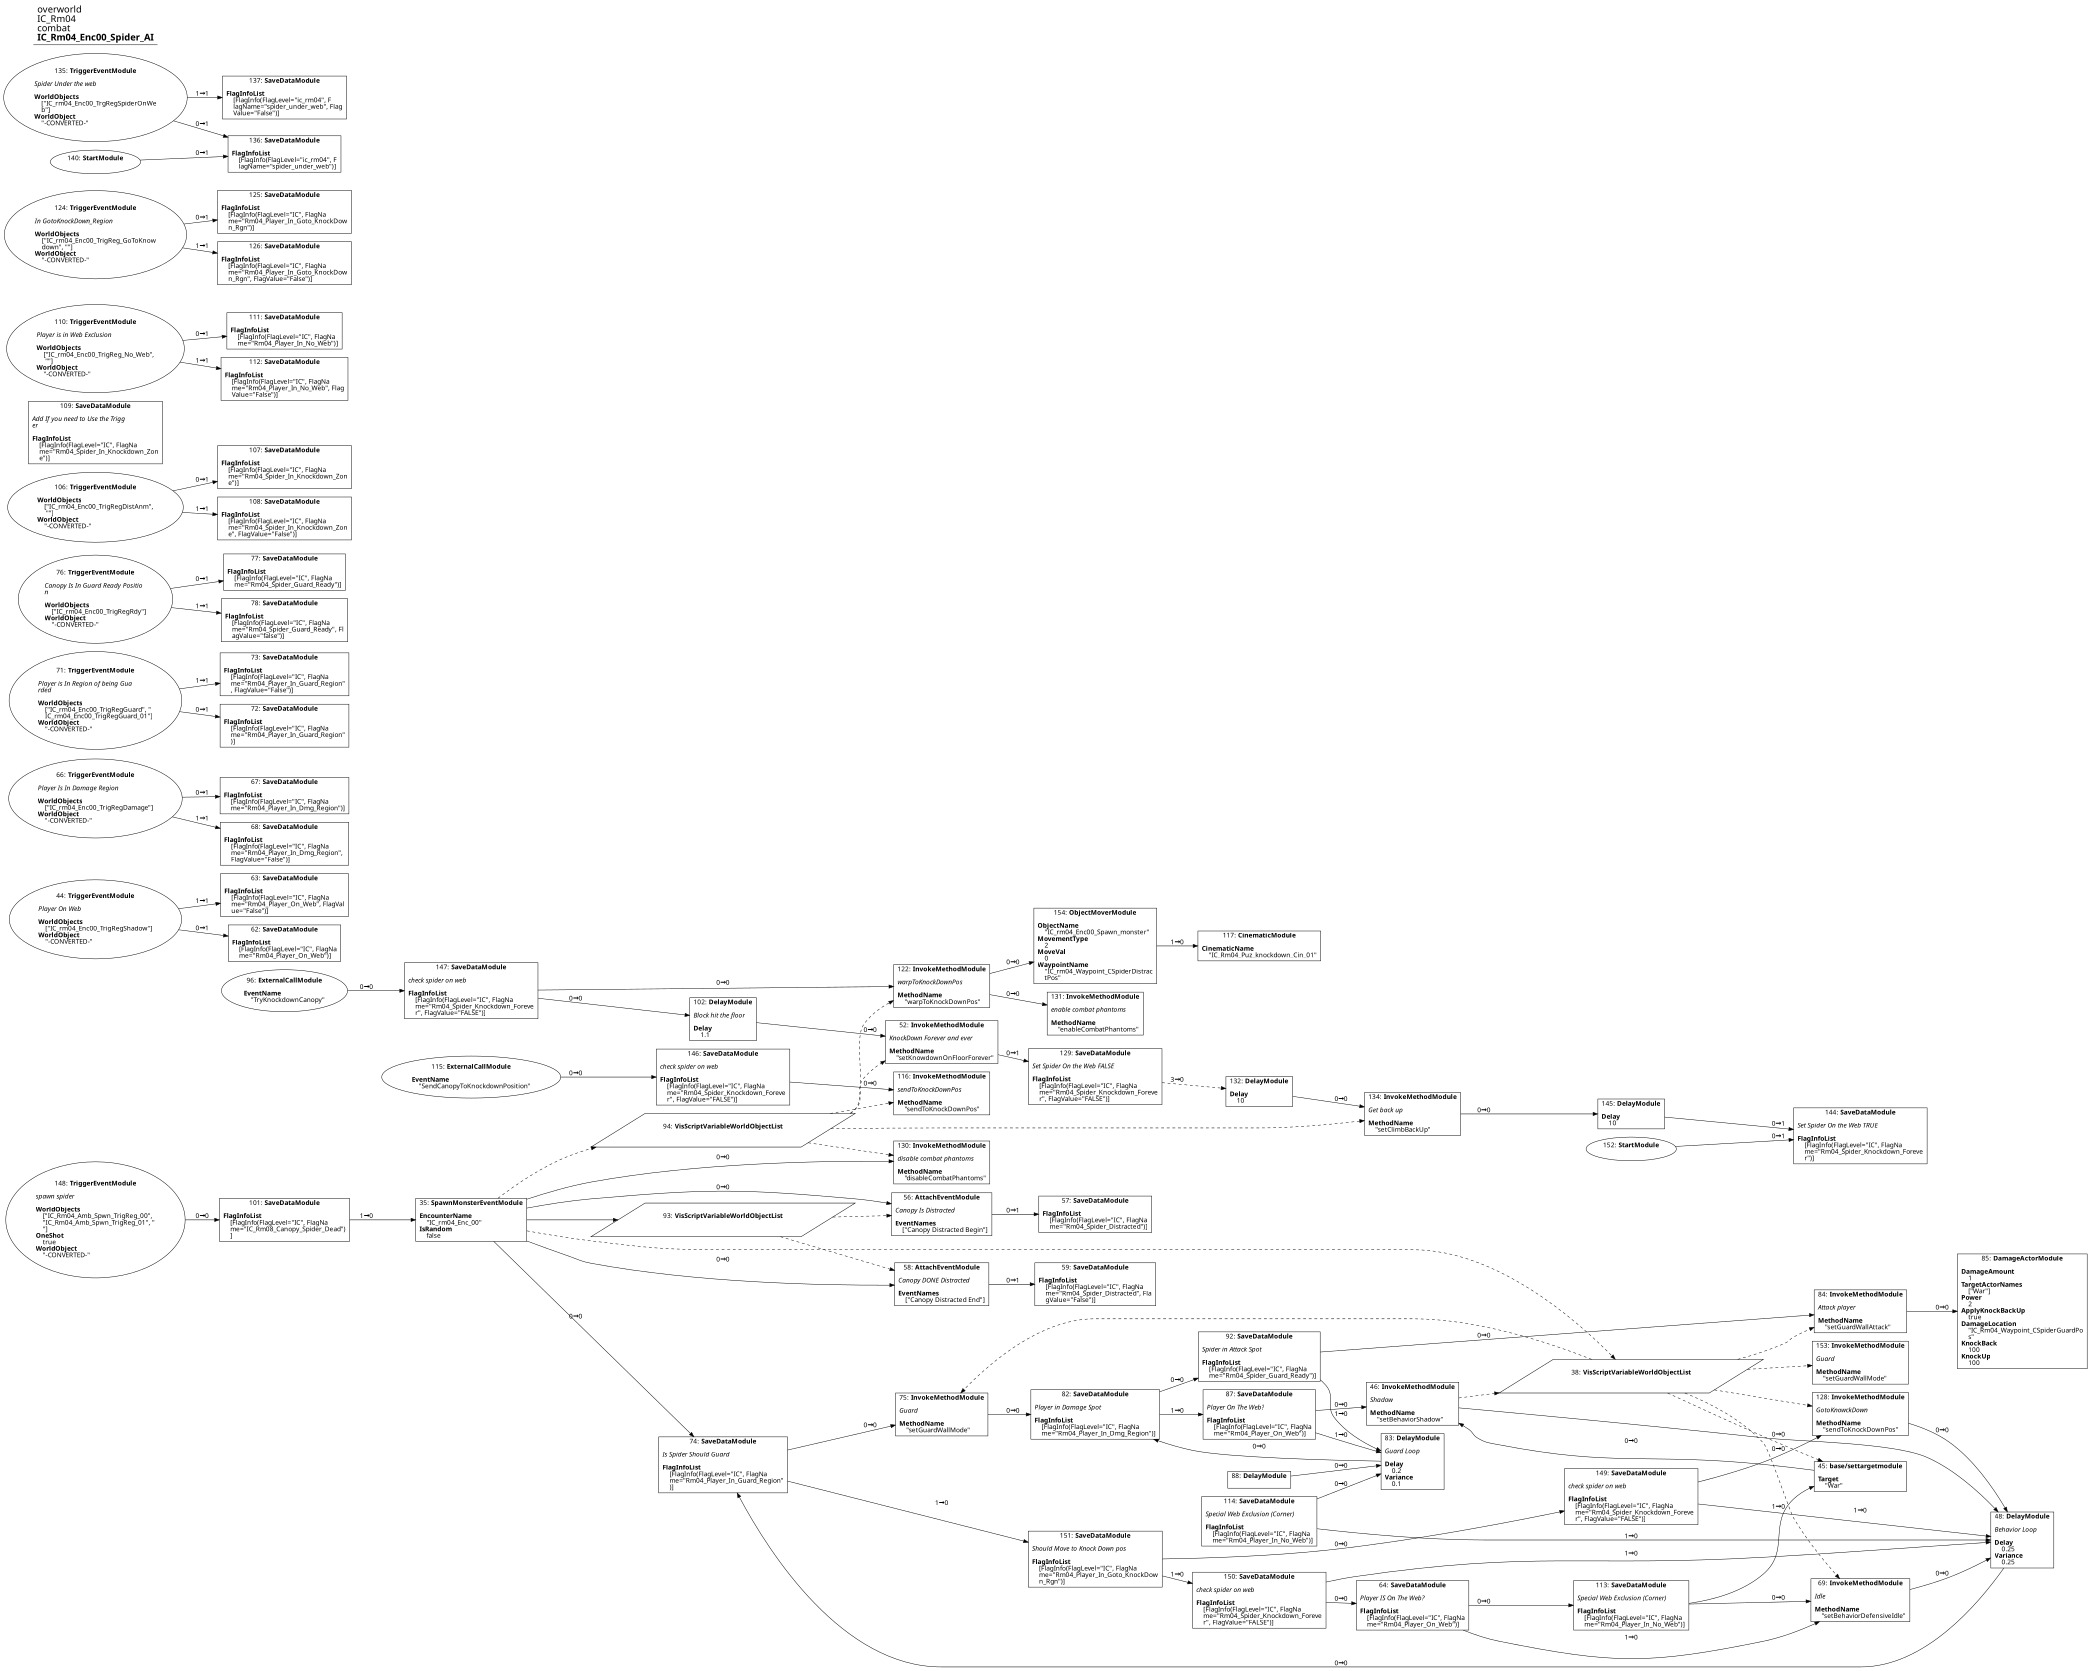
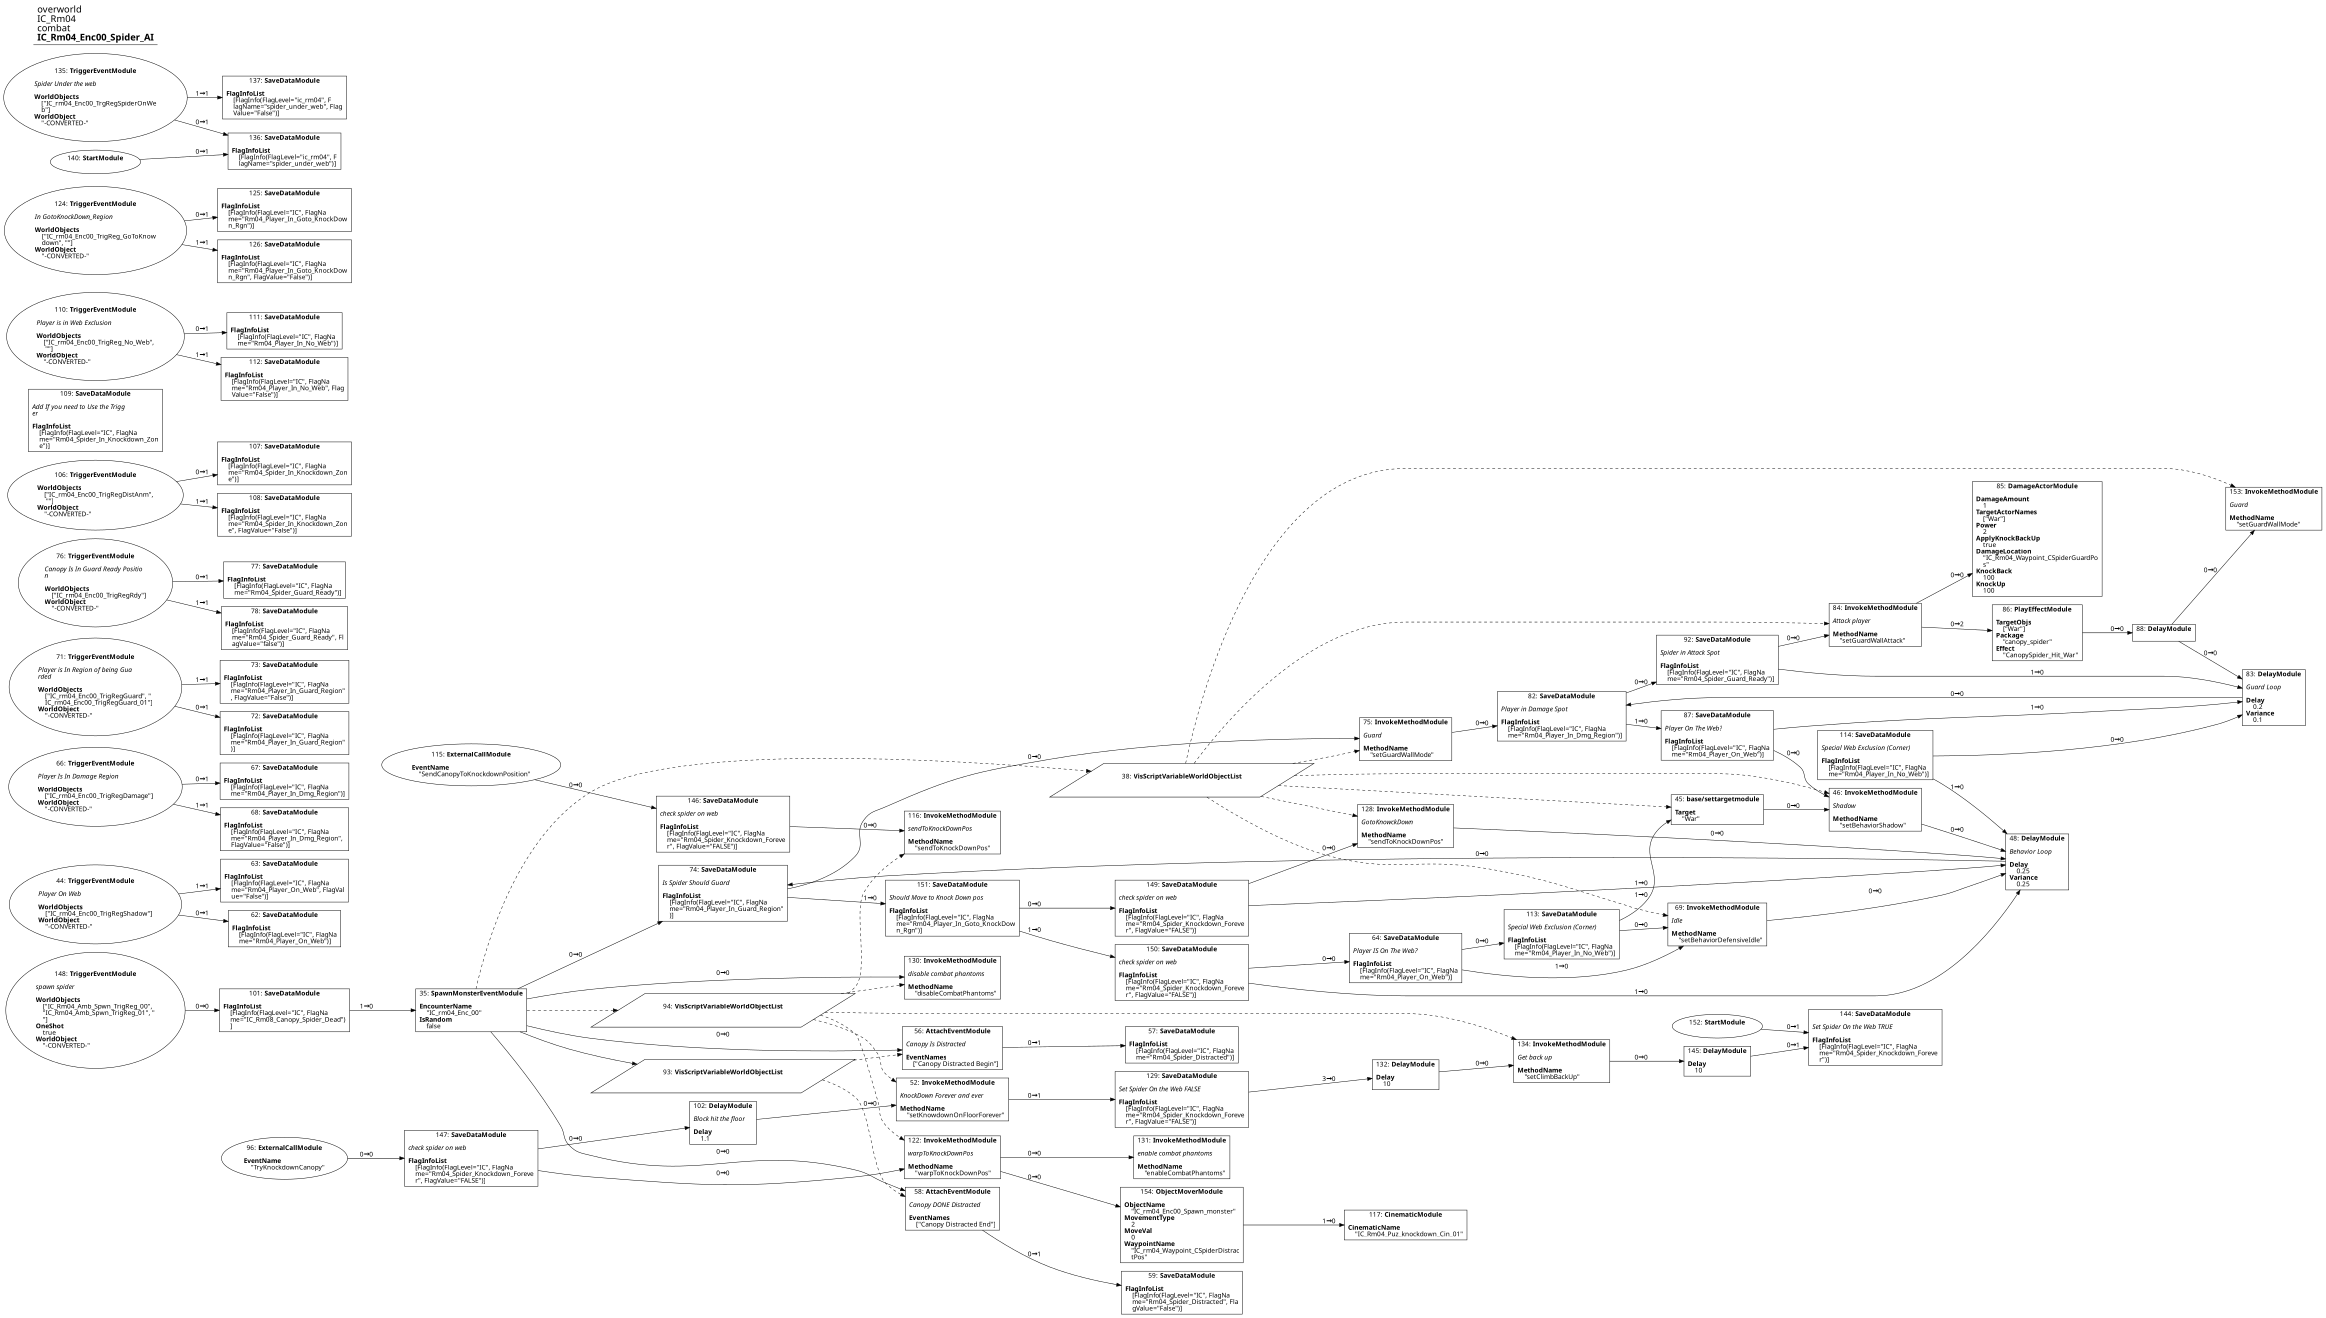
none -> (2212, 579)
none -> (2037, 633)
(1192, 1085) -> (1308, 1086)
(1477, 1396) -> (1560, 774)
